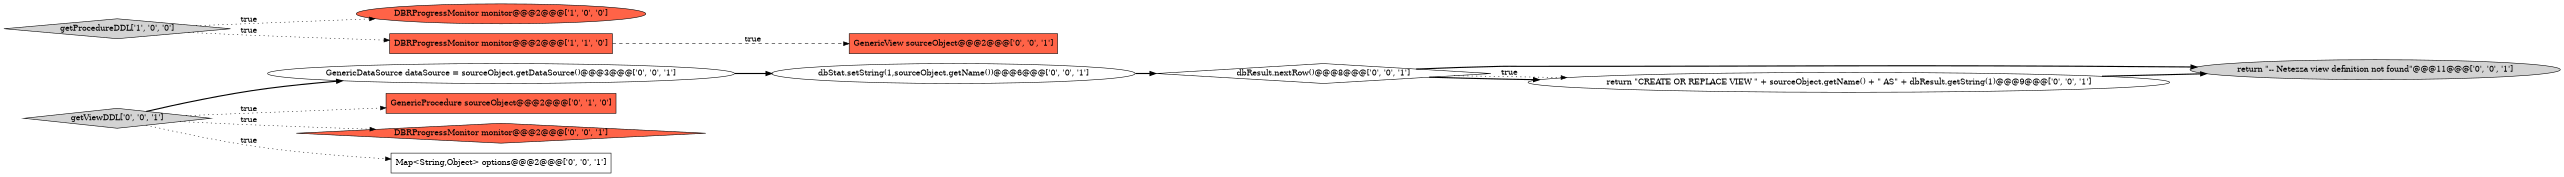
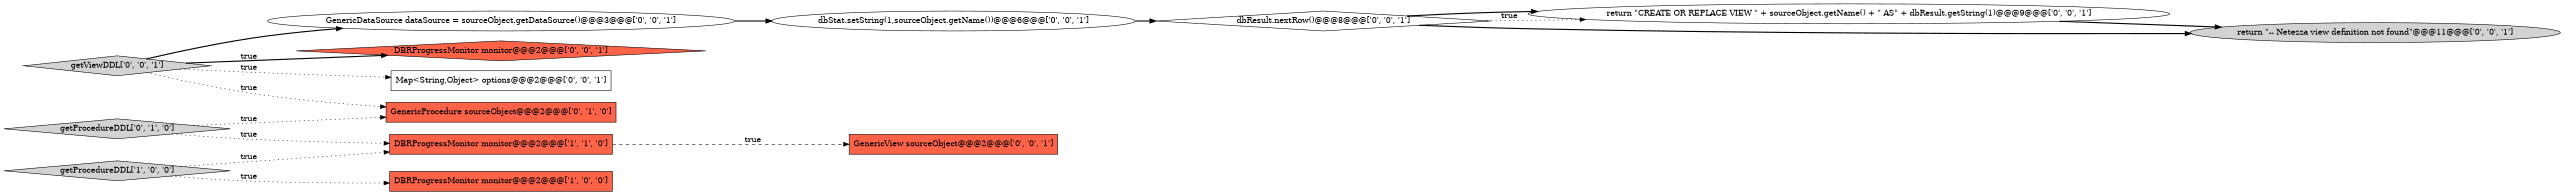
(501, 14) -> (501, 181)
(275, 126) -> (284, 59)
none -> (117, 129)
